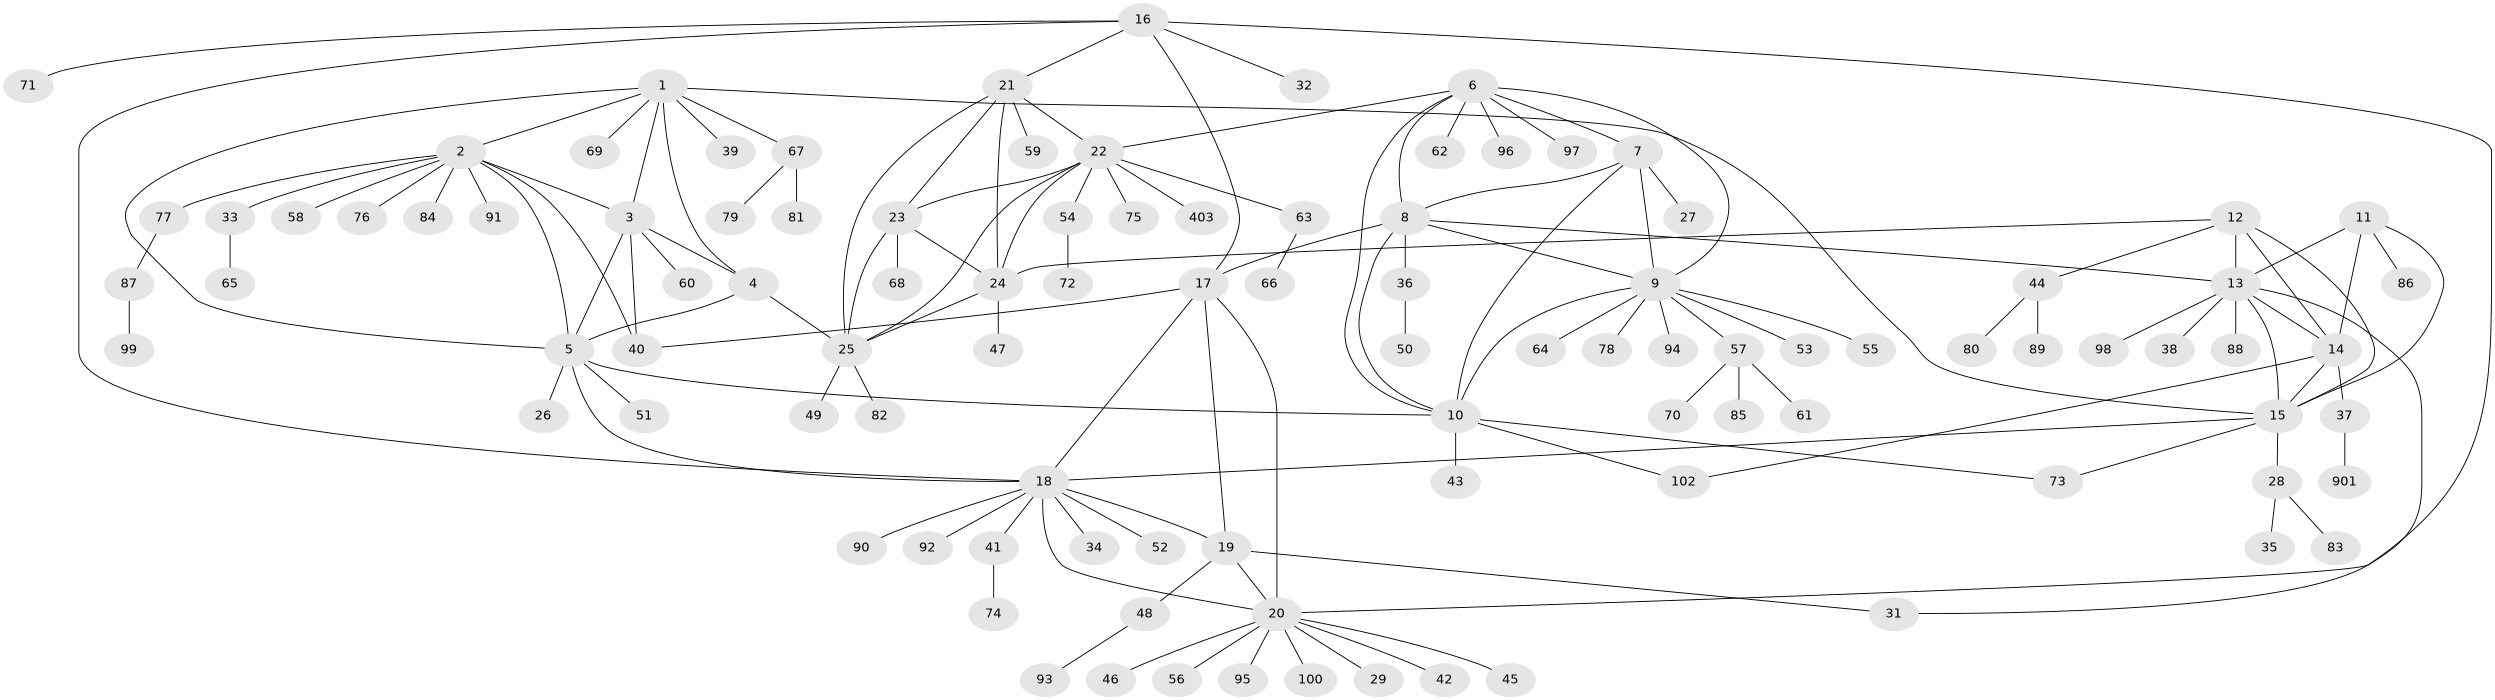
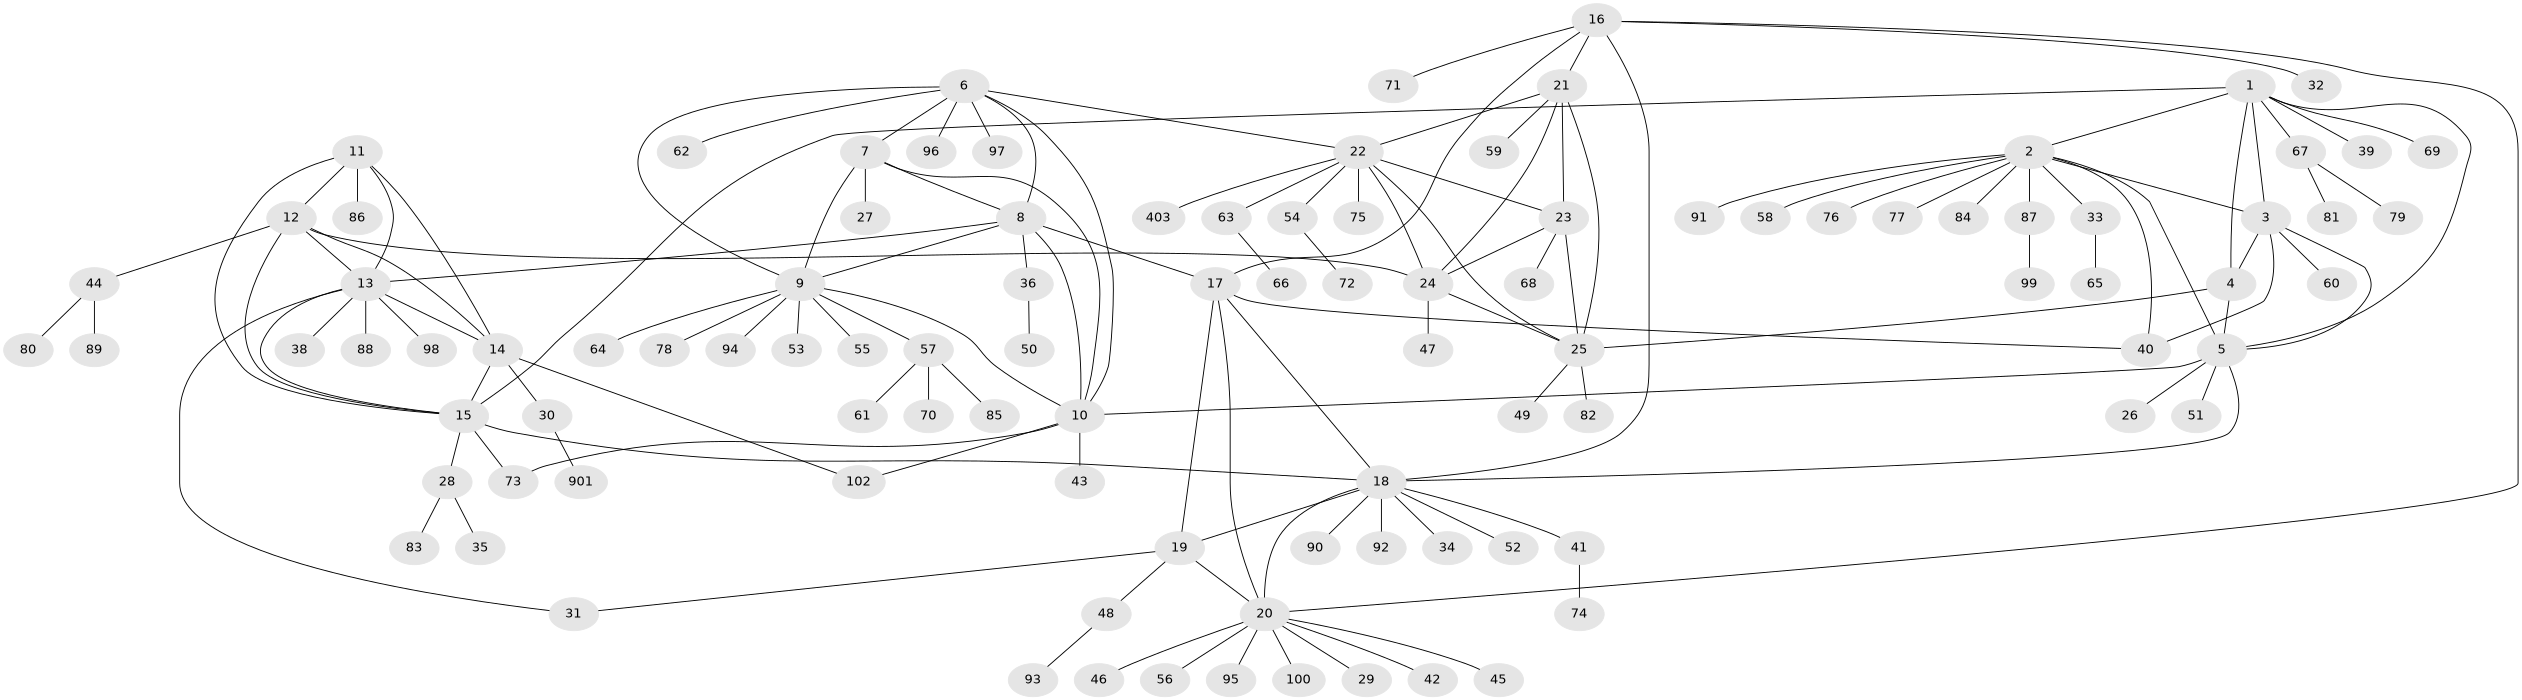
none -> (325, 185)
(149, 246) -> (2030, 185)
(2345, 416) -> (547, 416)
